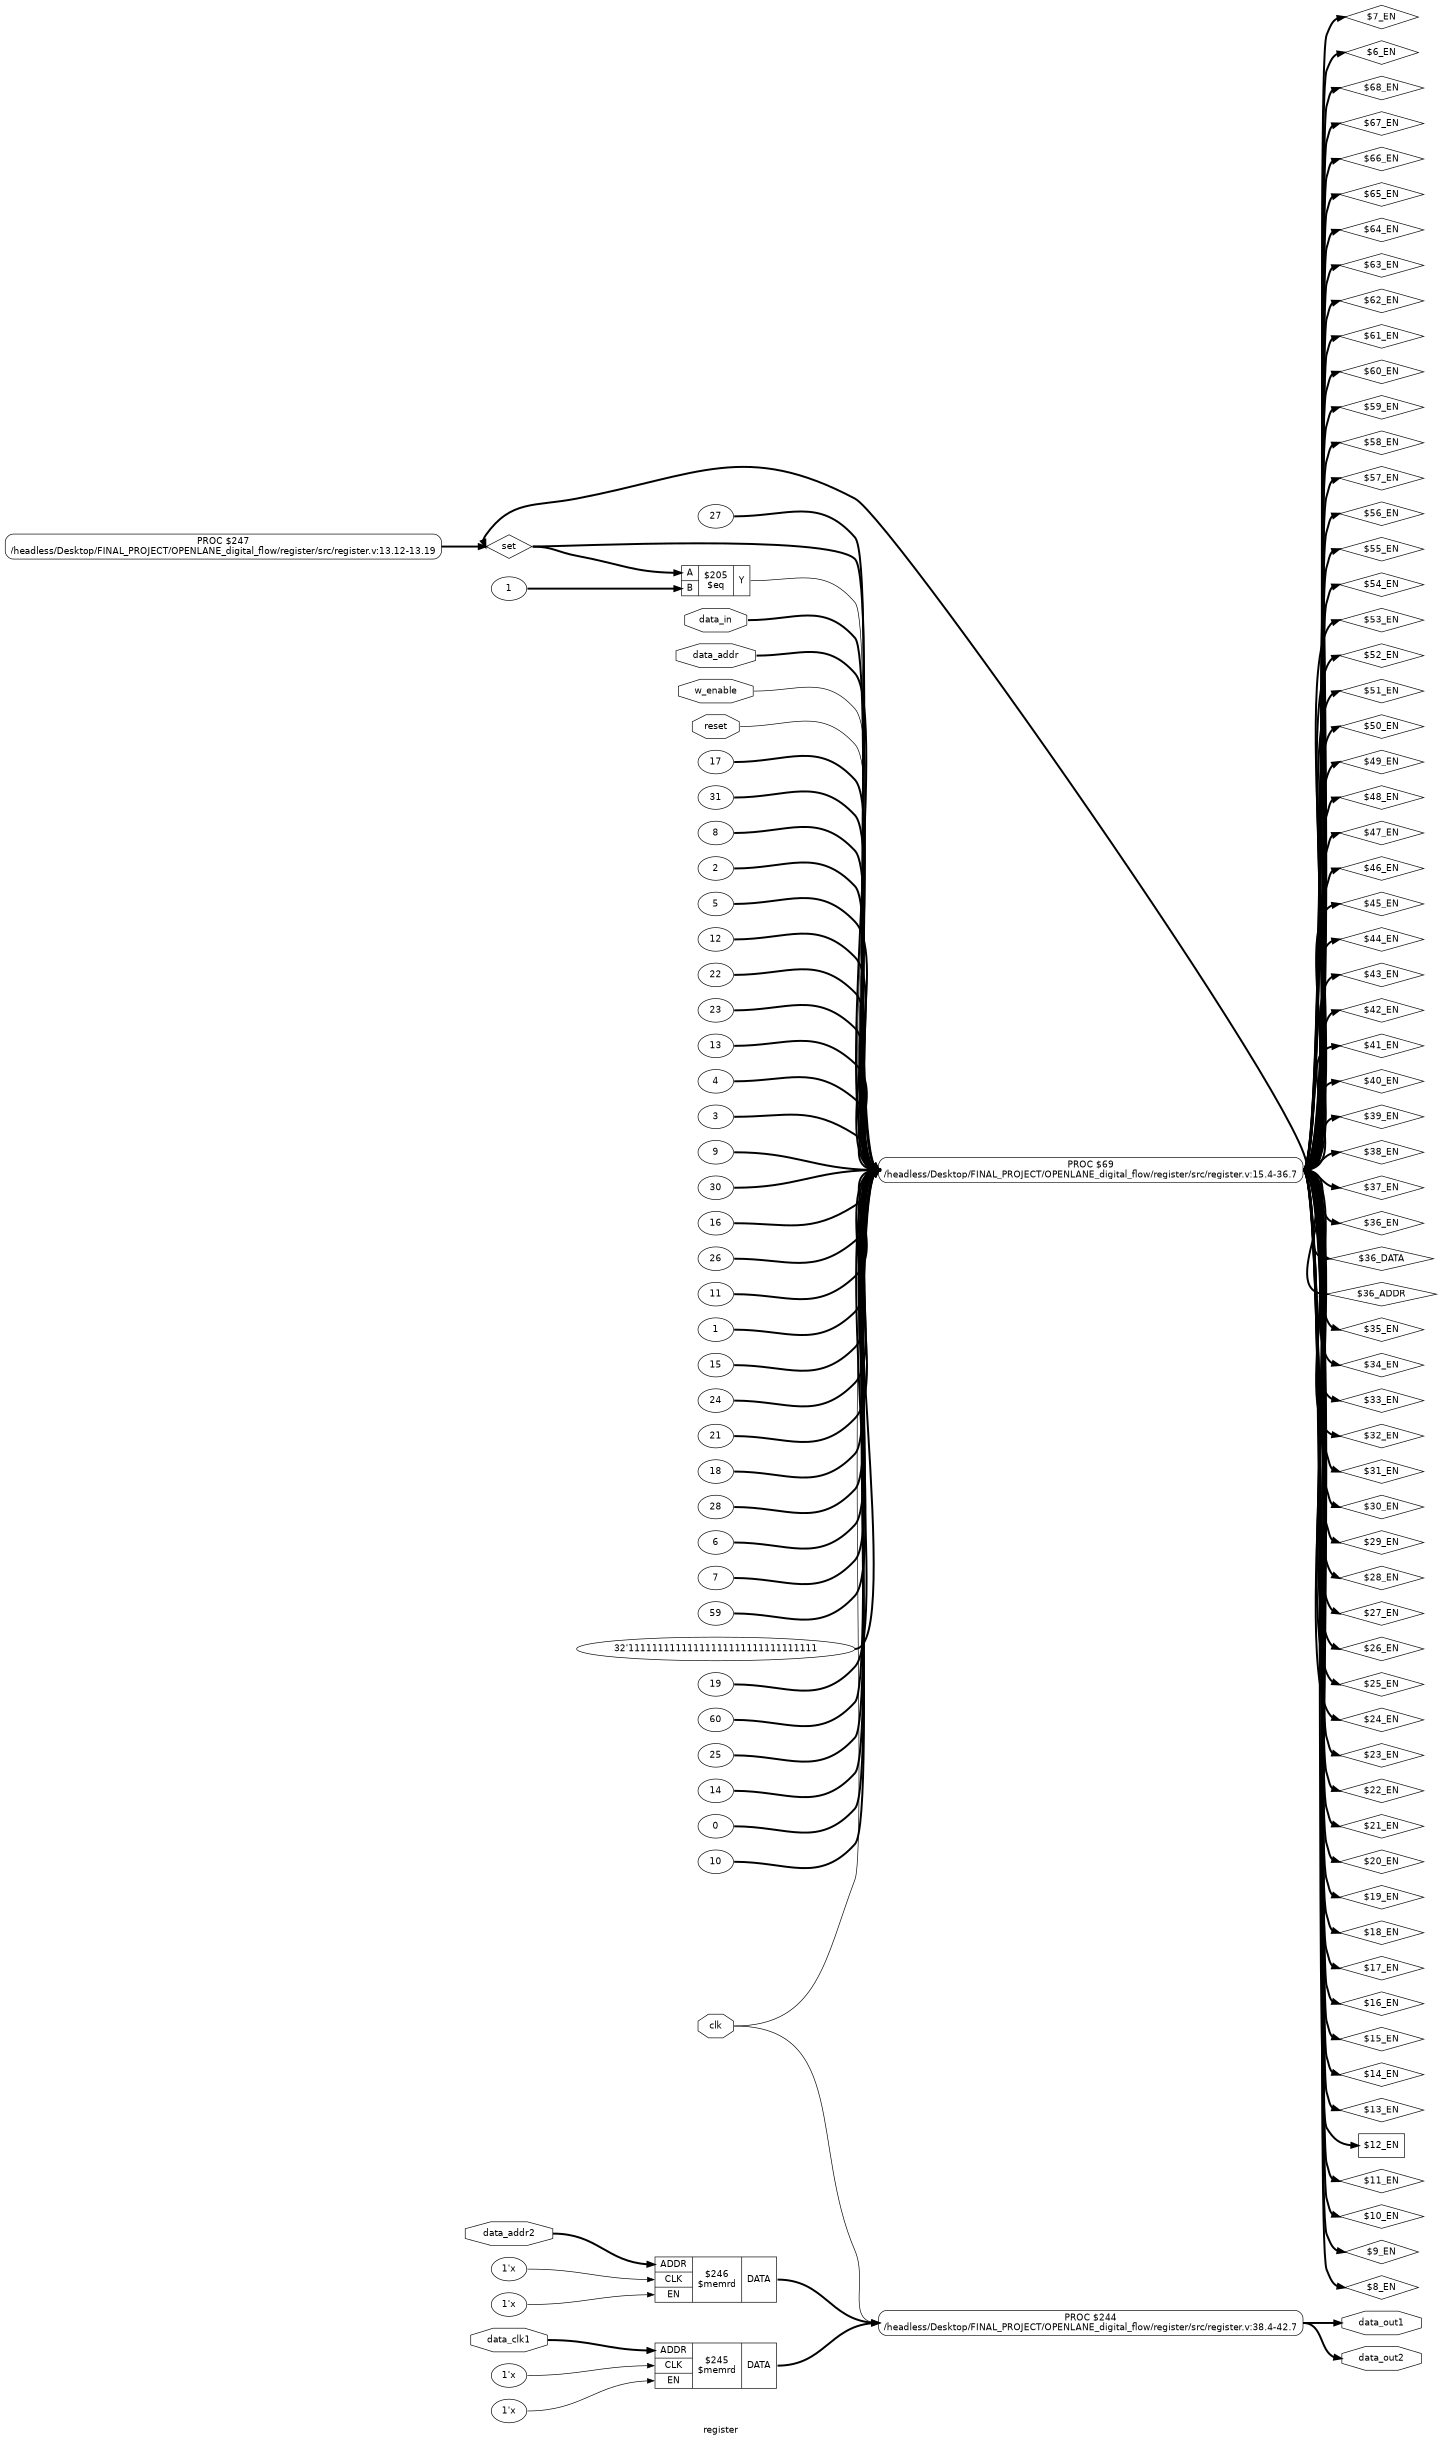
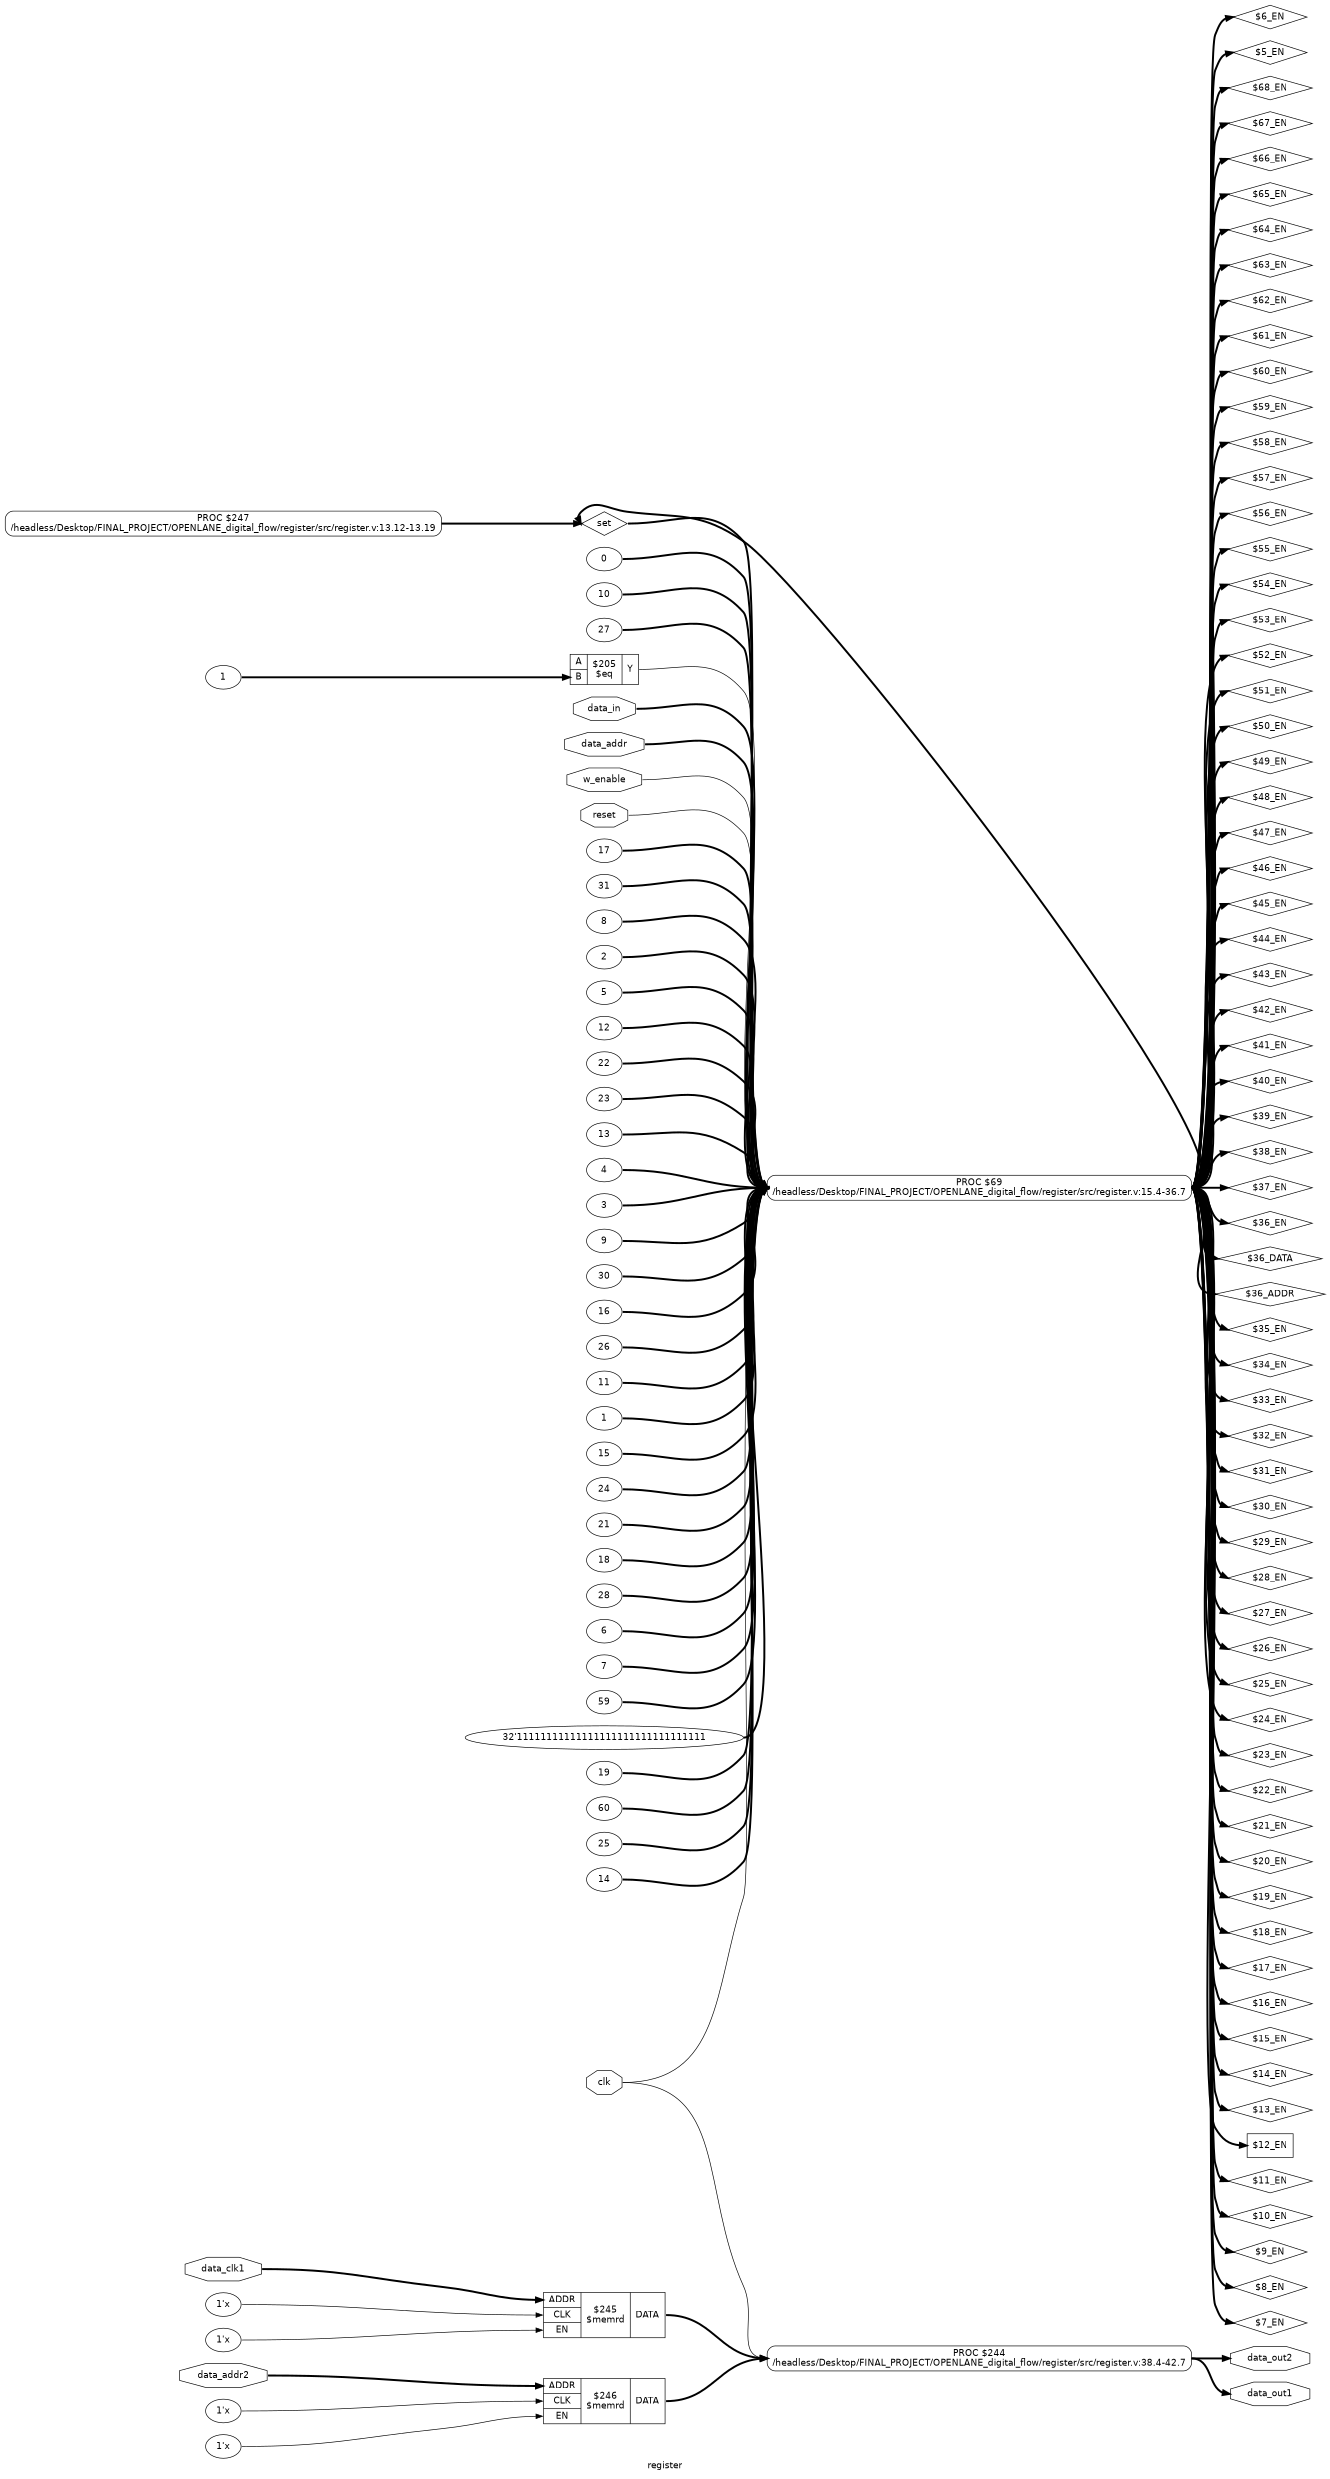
none -> (1270, 53)
(603, 561) -> none
